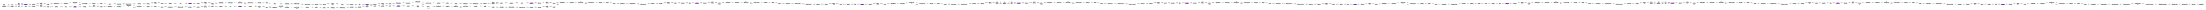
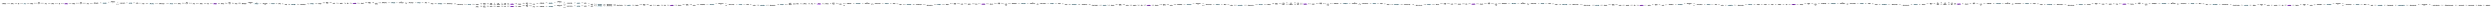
(139, 4) -> none
none -> (498, 5)
